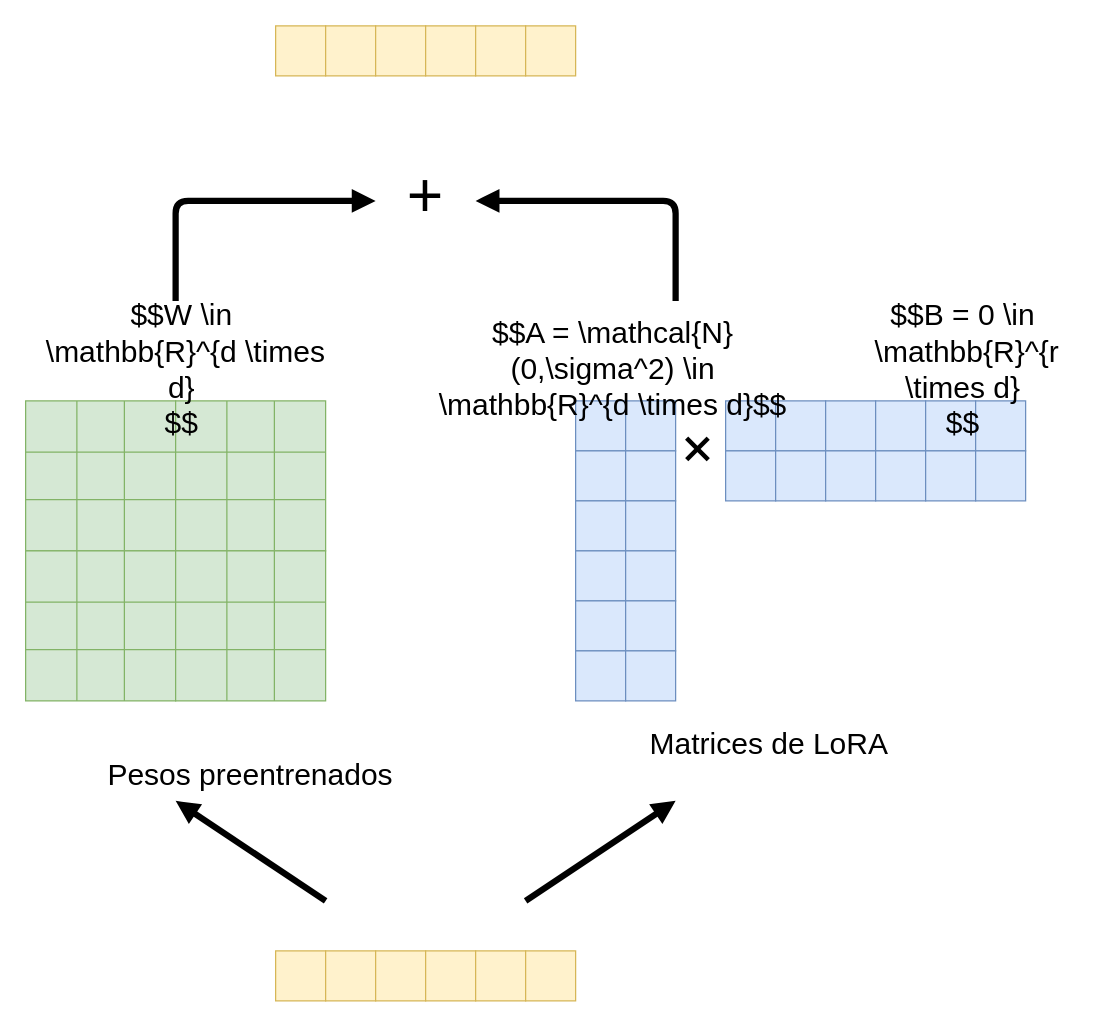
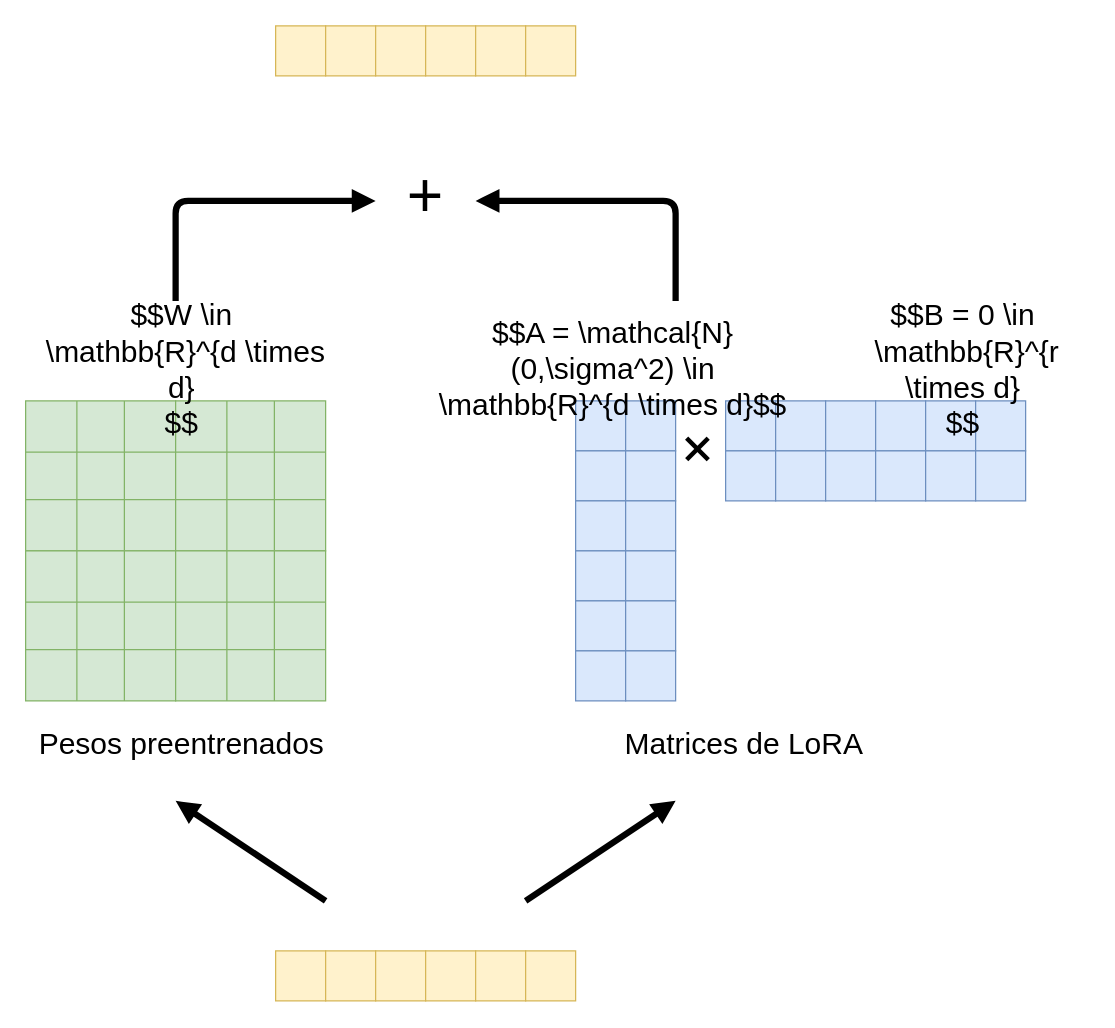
(769, 744) -> (744, 744)
(251, 776) -> (182, 744)
